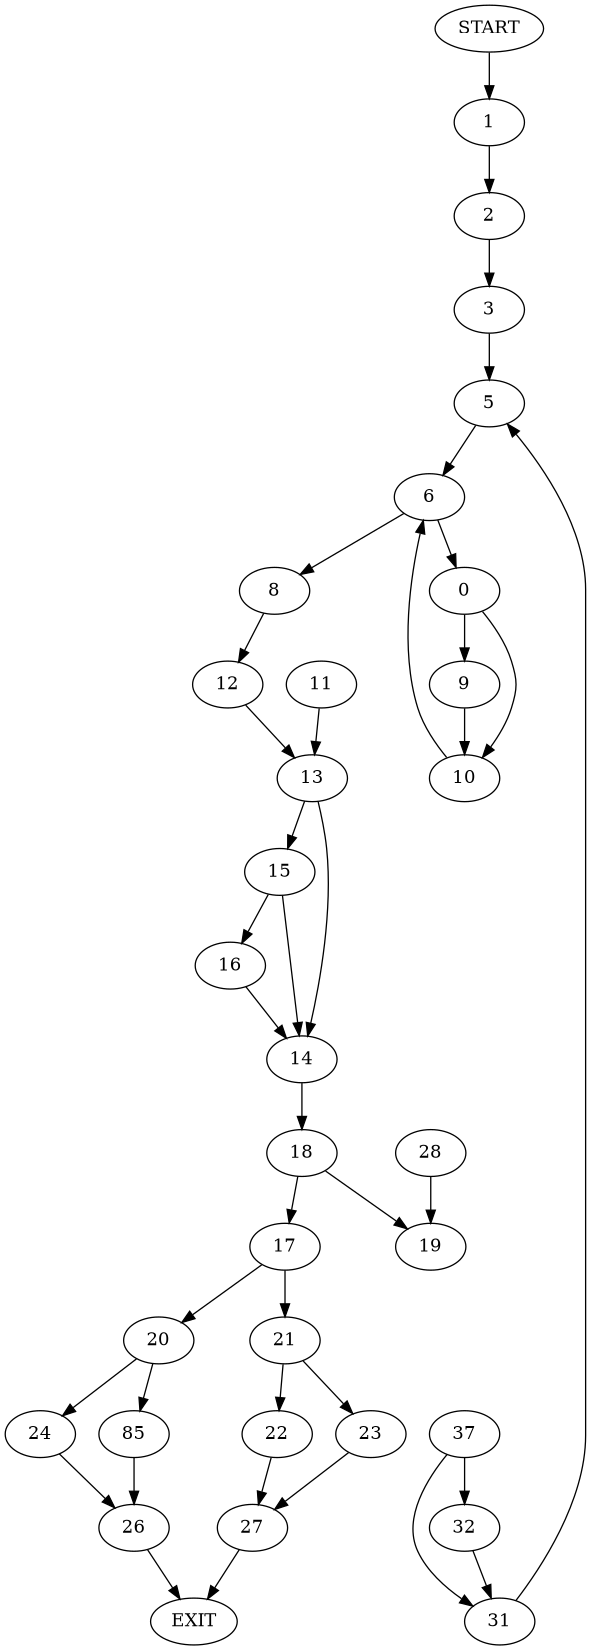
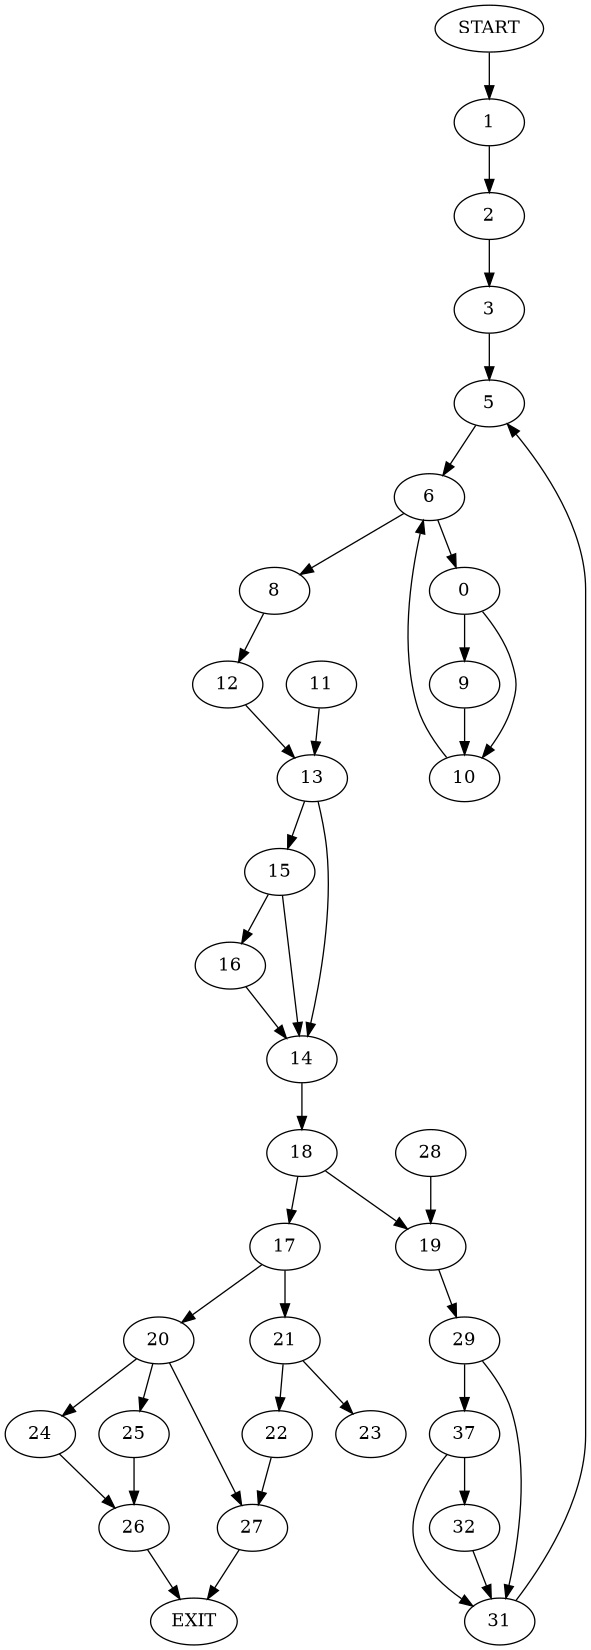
none -> (465, 1340)
(134, 1434) -> (134, 1434)
(317, 1477) -> (203, 1428)
